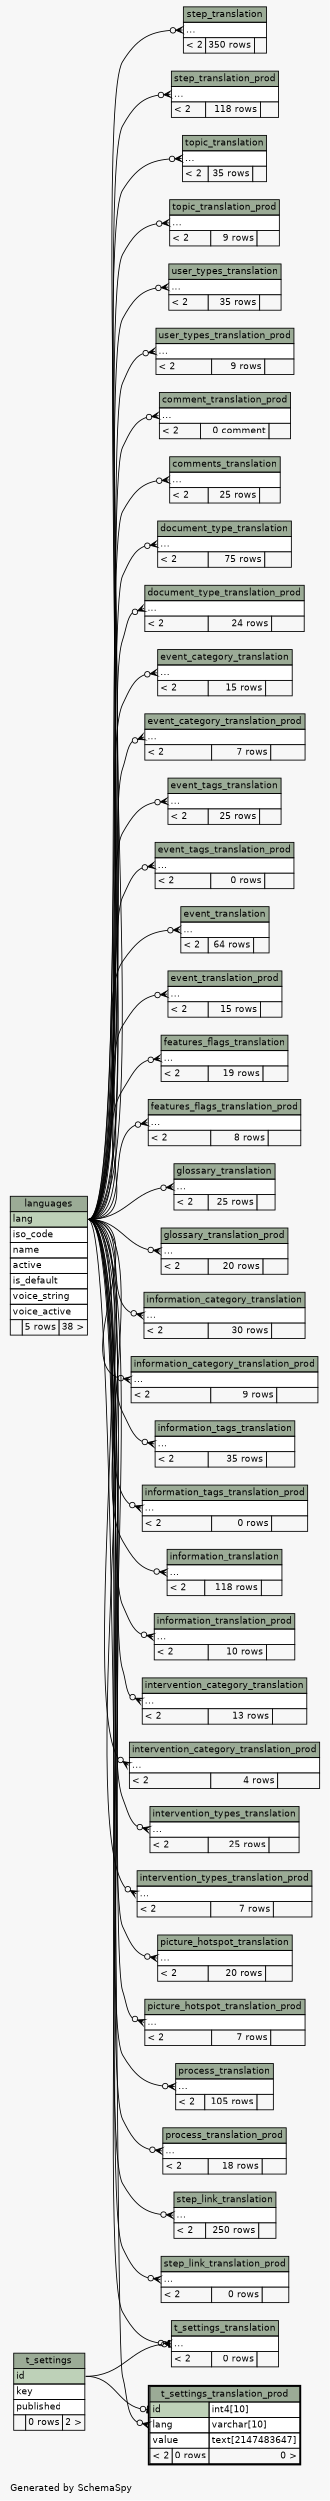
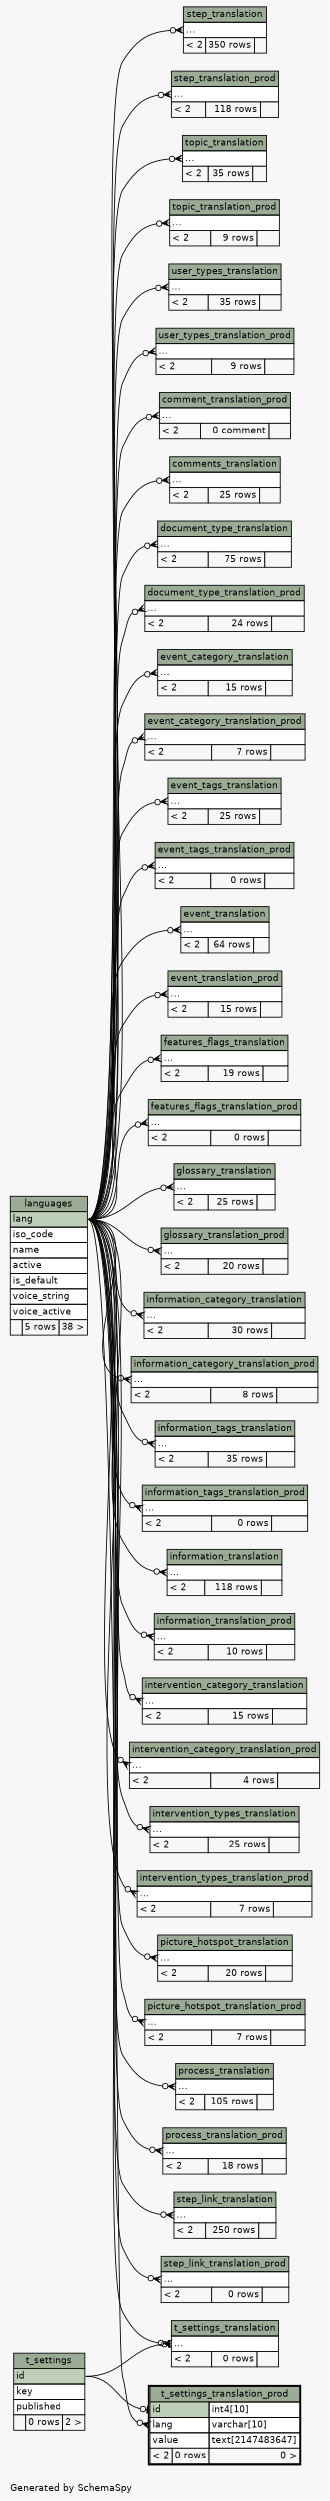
(250, 1138) -> (250, 1138)
(258, 1395) -> (258, 1395)
(251, 1716) -> (251, 1716)
